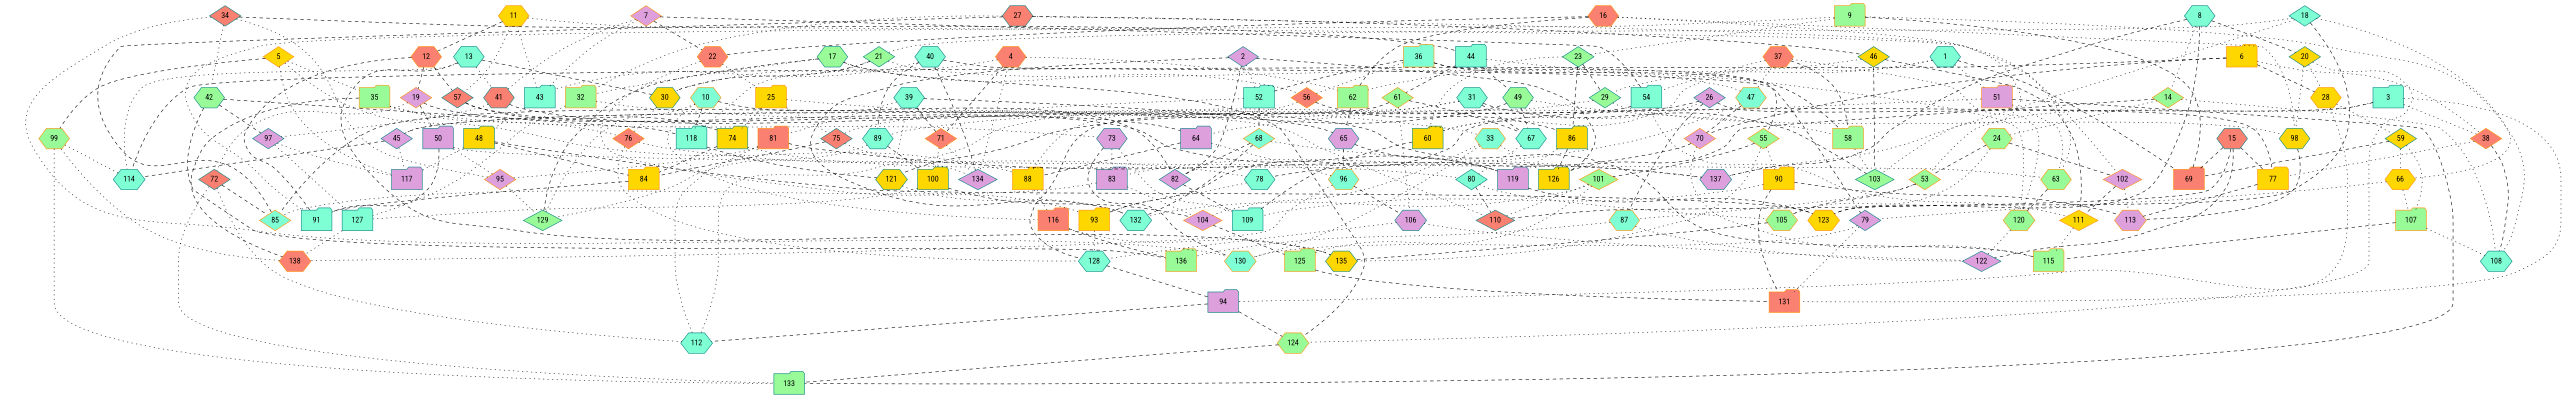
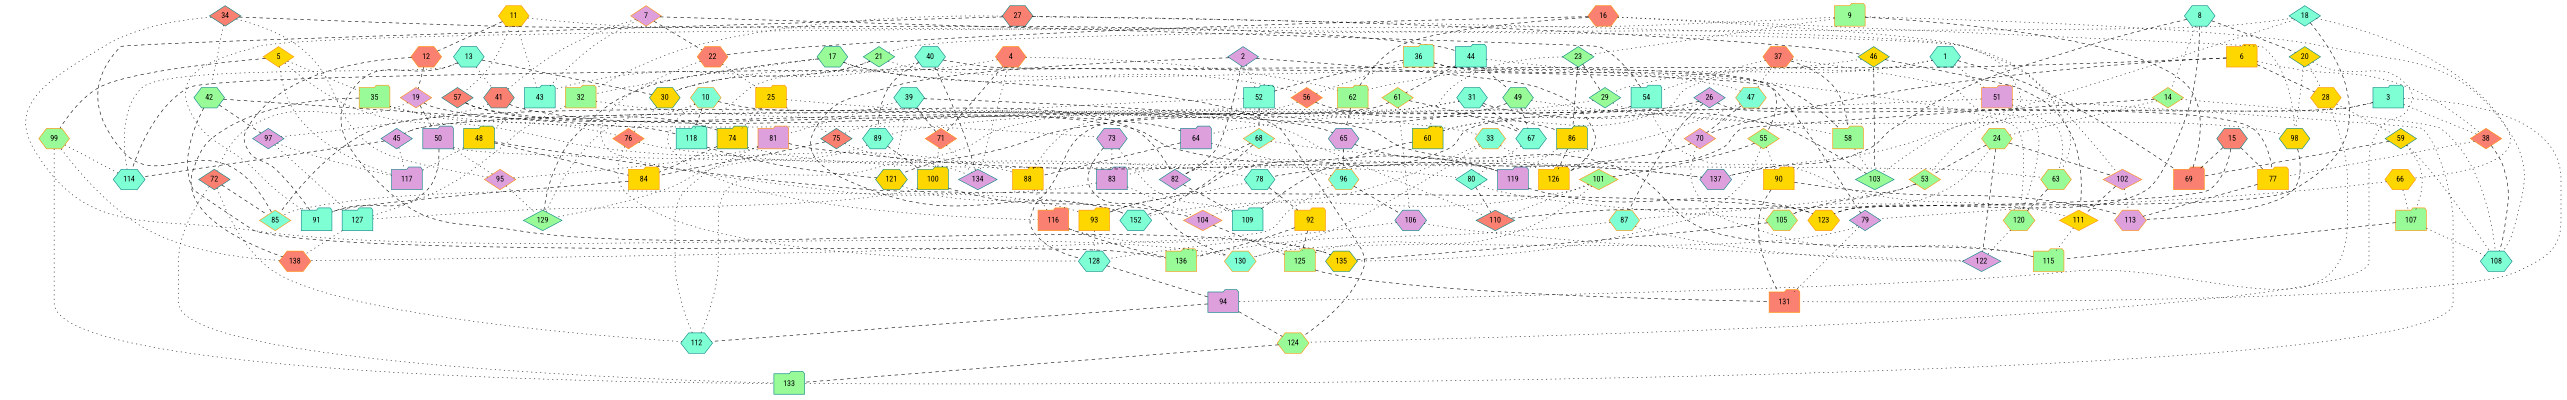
(443, 79) -> none
(773, 139) -> (773, 139)
(2401, 159) -> (2444, 188)
(1554, 180) -> (1554, 180)
(1488, 199) -> none
(1136, 220) -> (1136, 220)
none -> (1310, 220)
(2137, 235) -> (1989, 200)
(1929, 368) -> (1929, 368)
